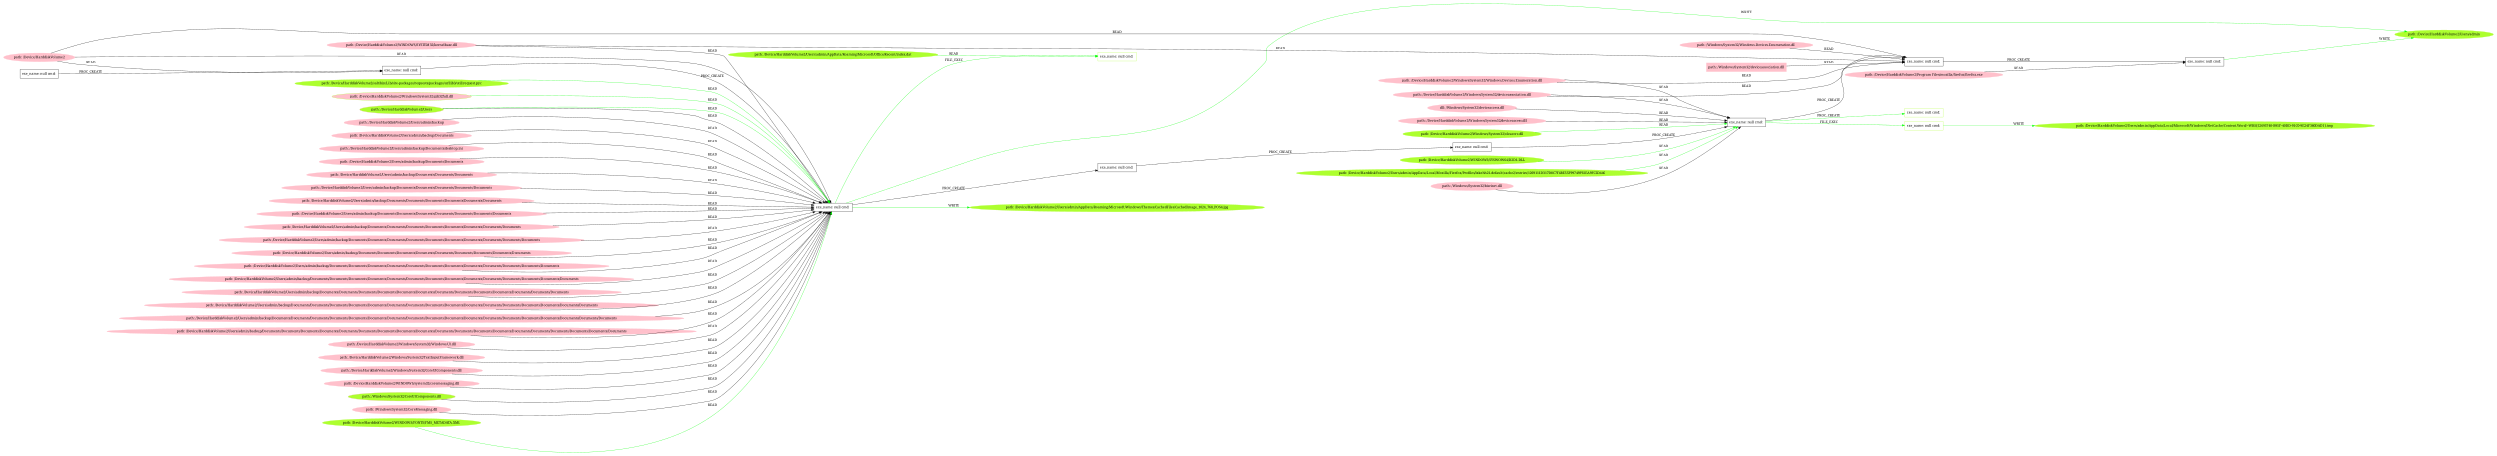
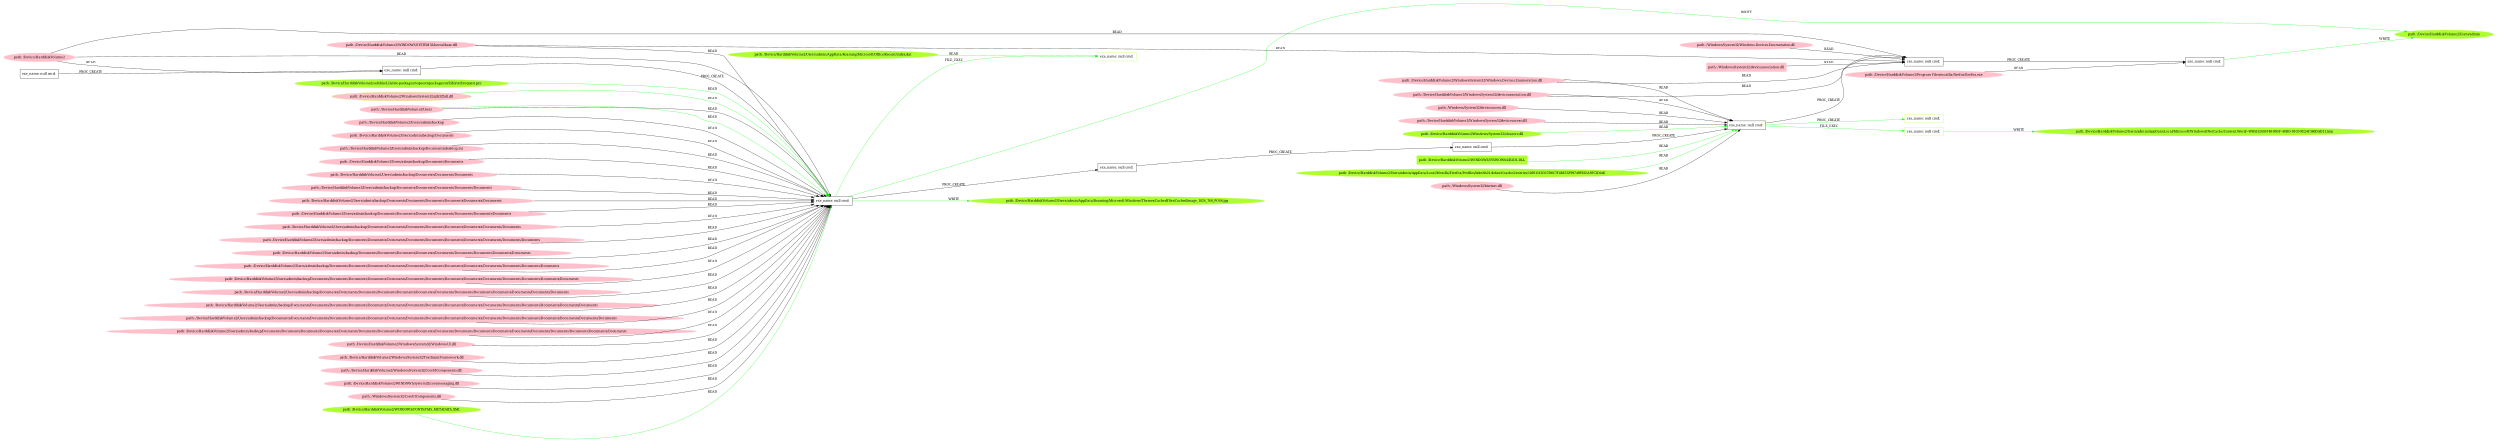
(1472, 108) -> (1472, 108)
(402, 110) -> (402, 110)
(1472, 160) -> (1472, 160)
(402, 397) -> (402, 397)
(402, 410) -> none
